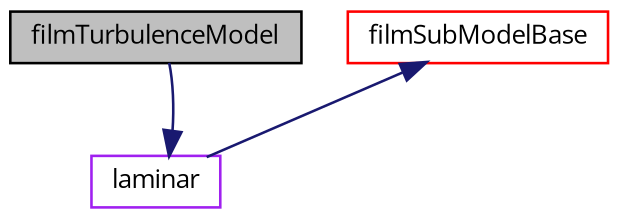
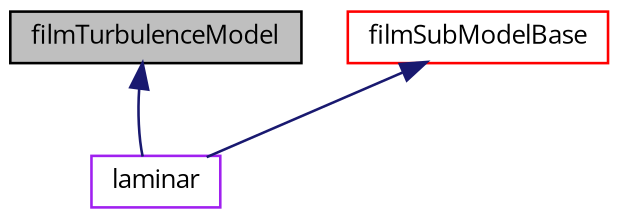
(173, 97) -> (139, 123)
